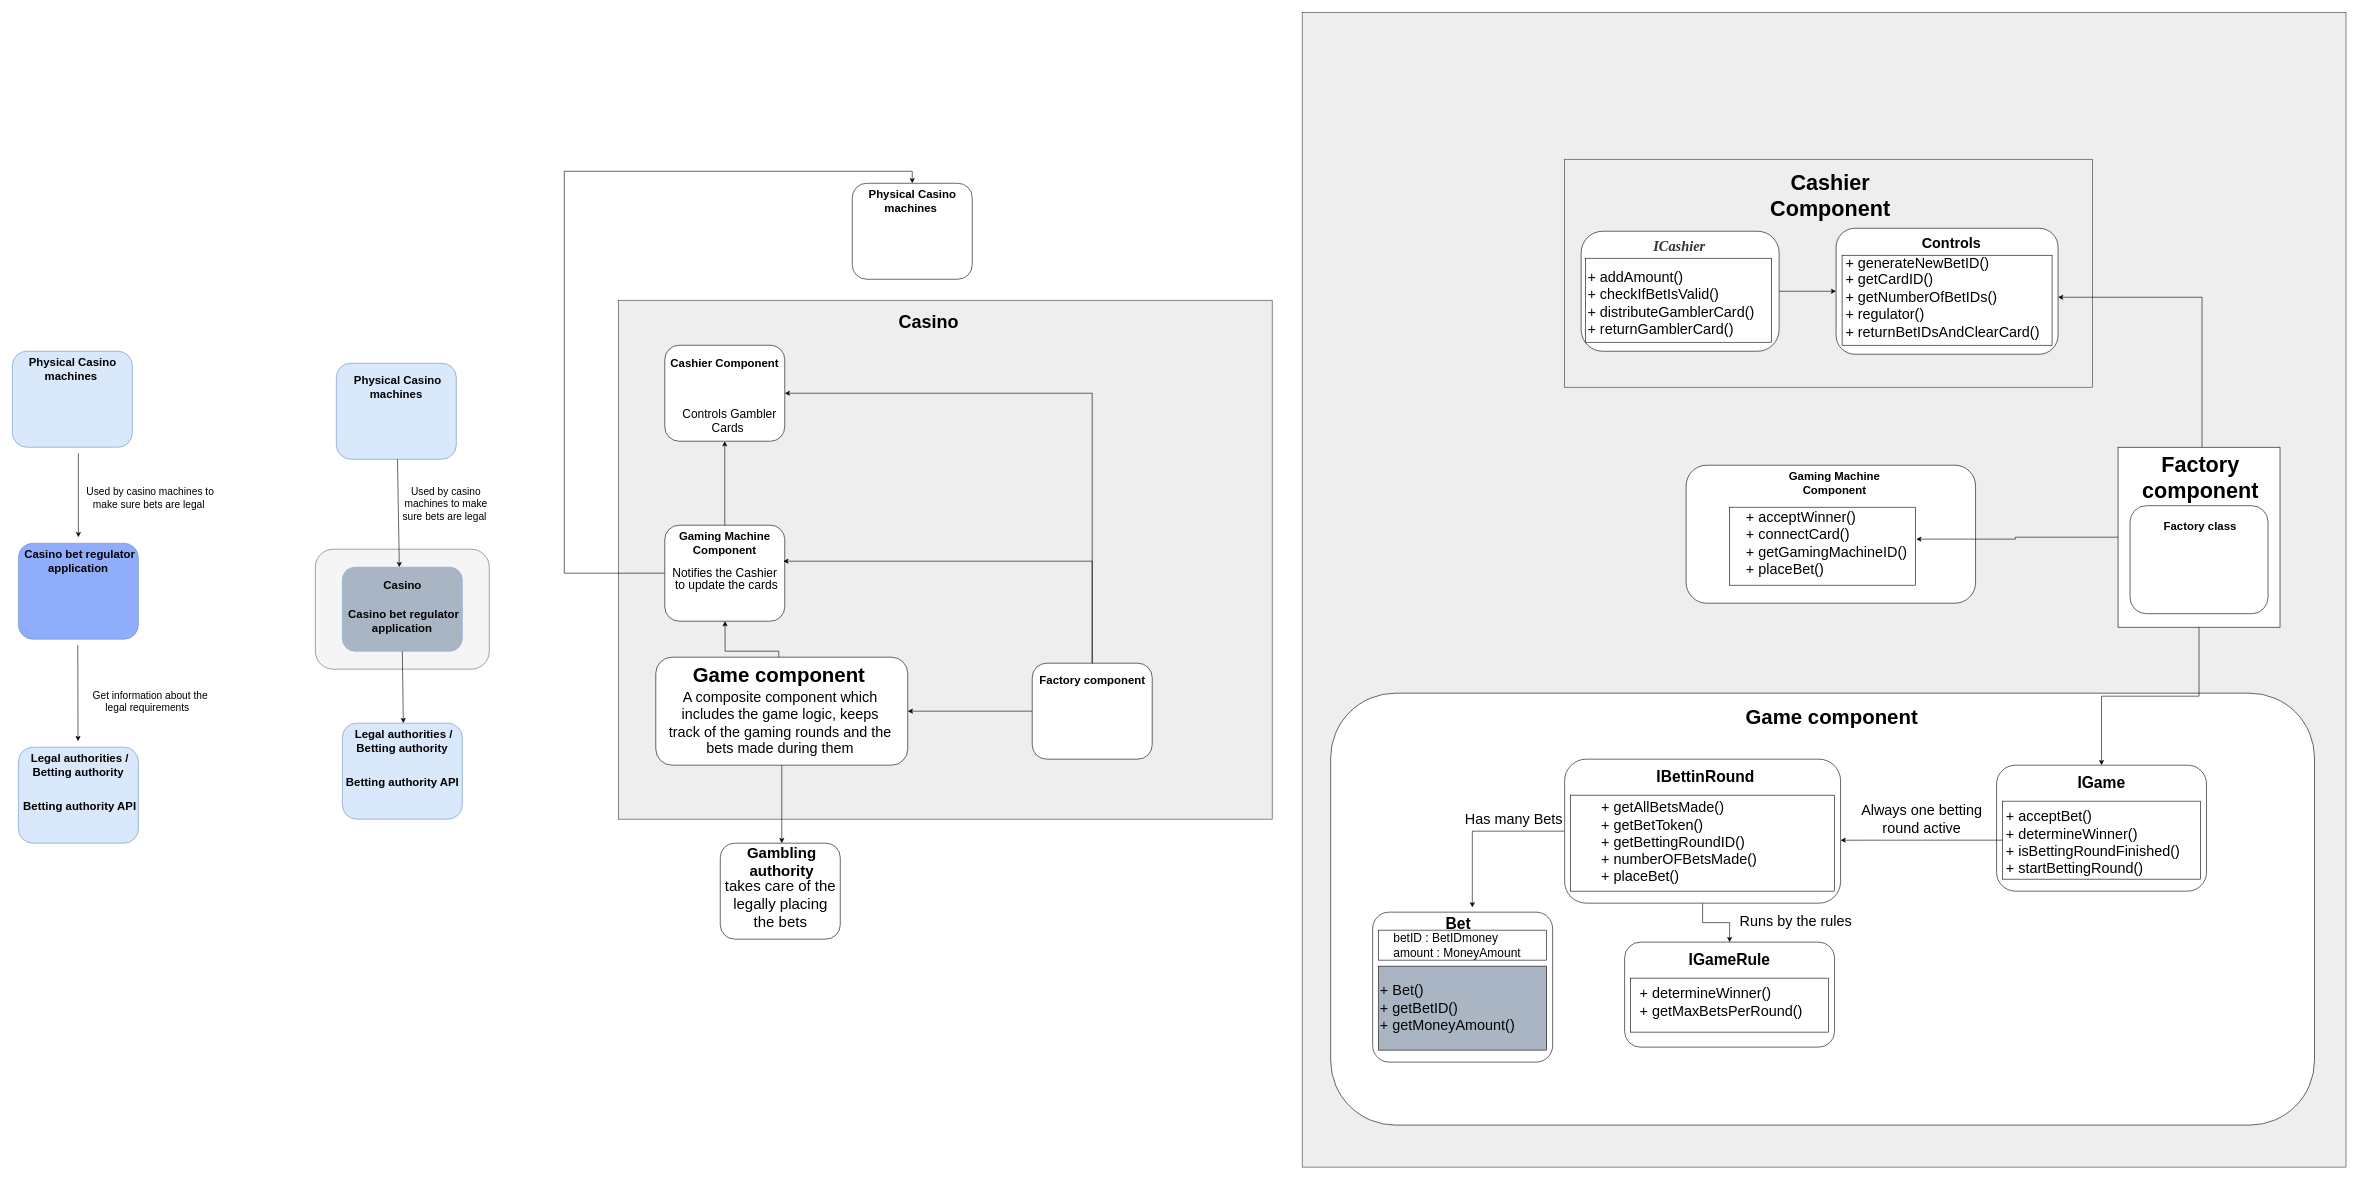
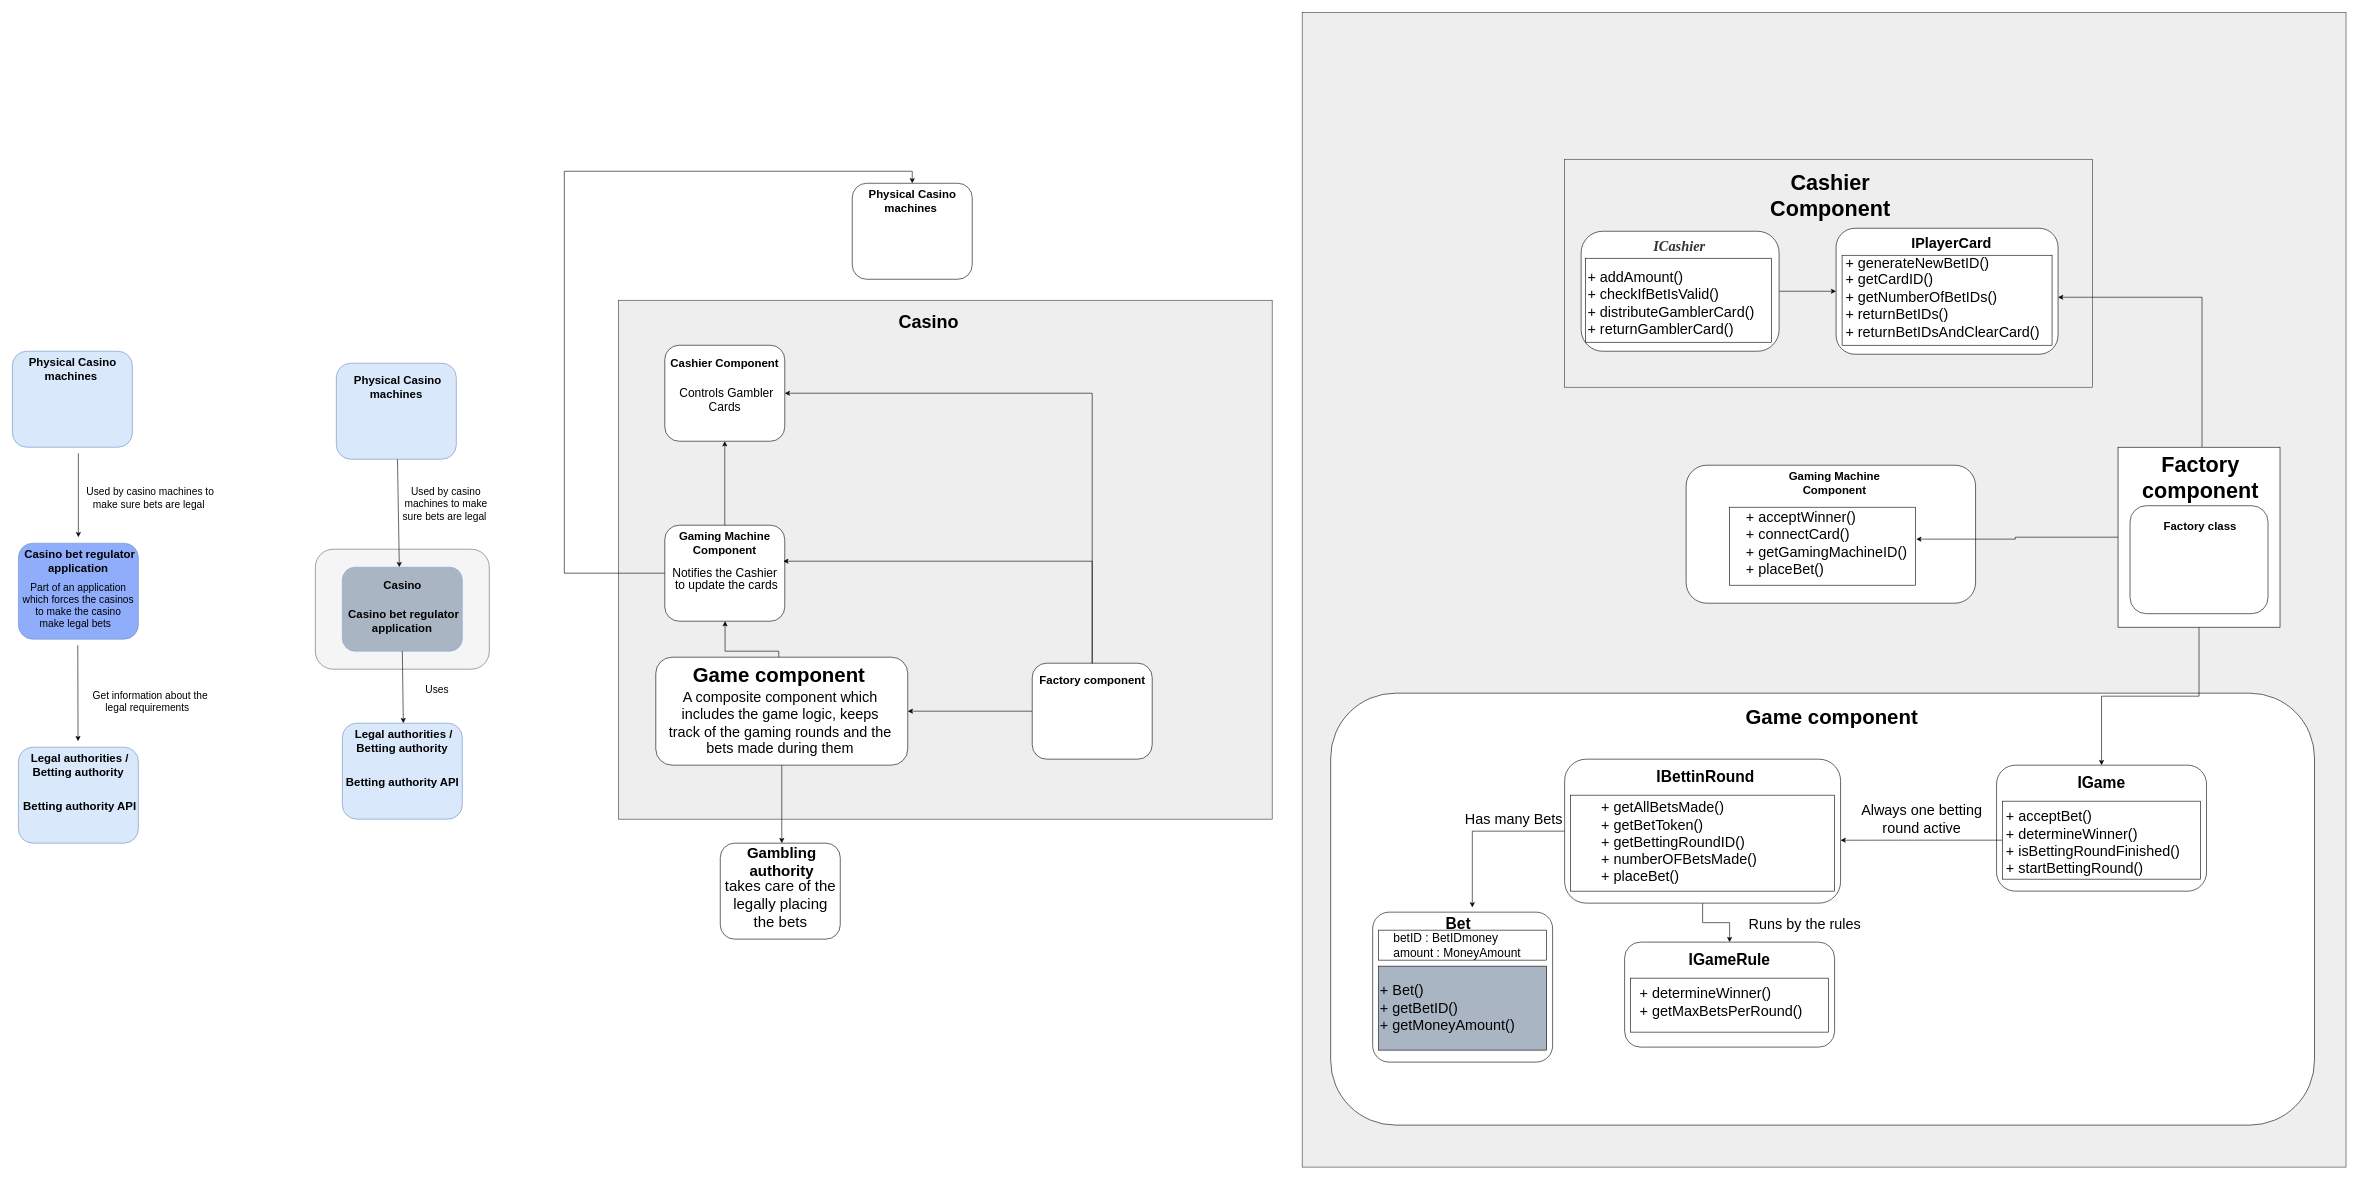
(1952, 240) -> (1952, 240)
(1900, 297) -> (1900, 297)
(729, 420) -> (726, 399)
none -> (78, 606)
none -> (438, 690)
(1796, 921) -> (1805, 924)
